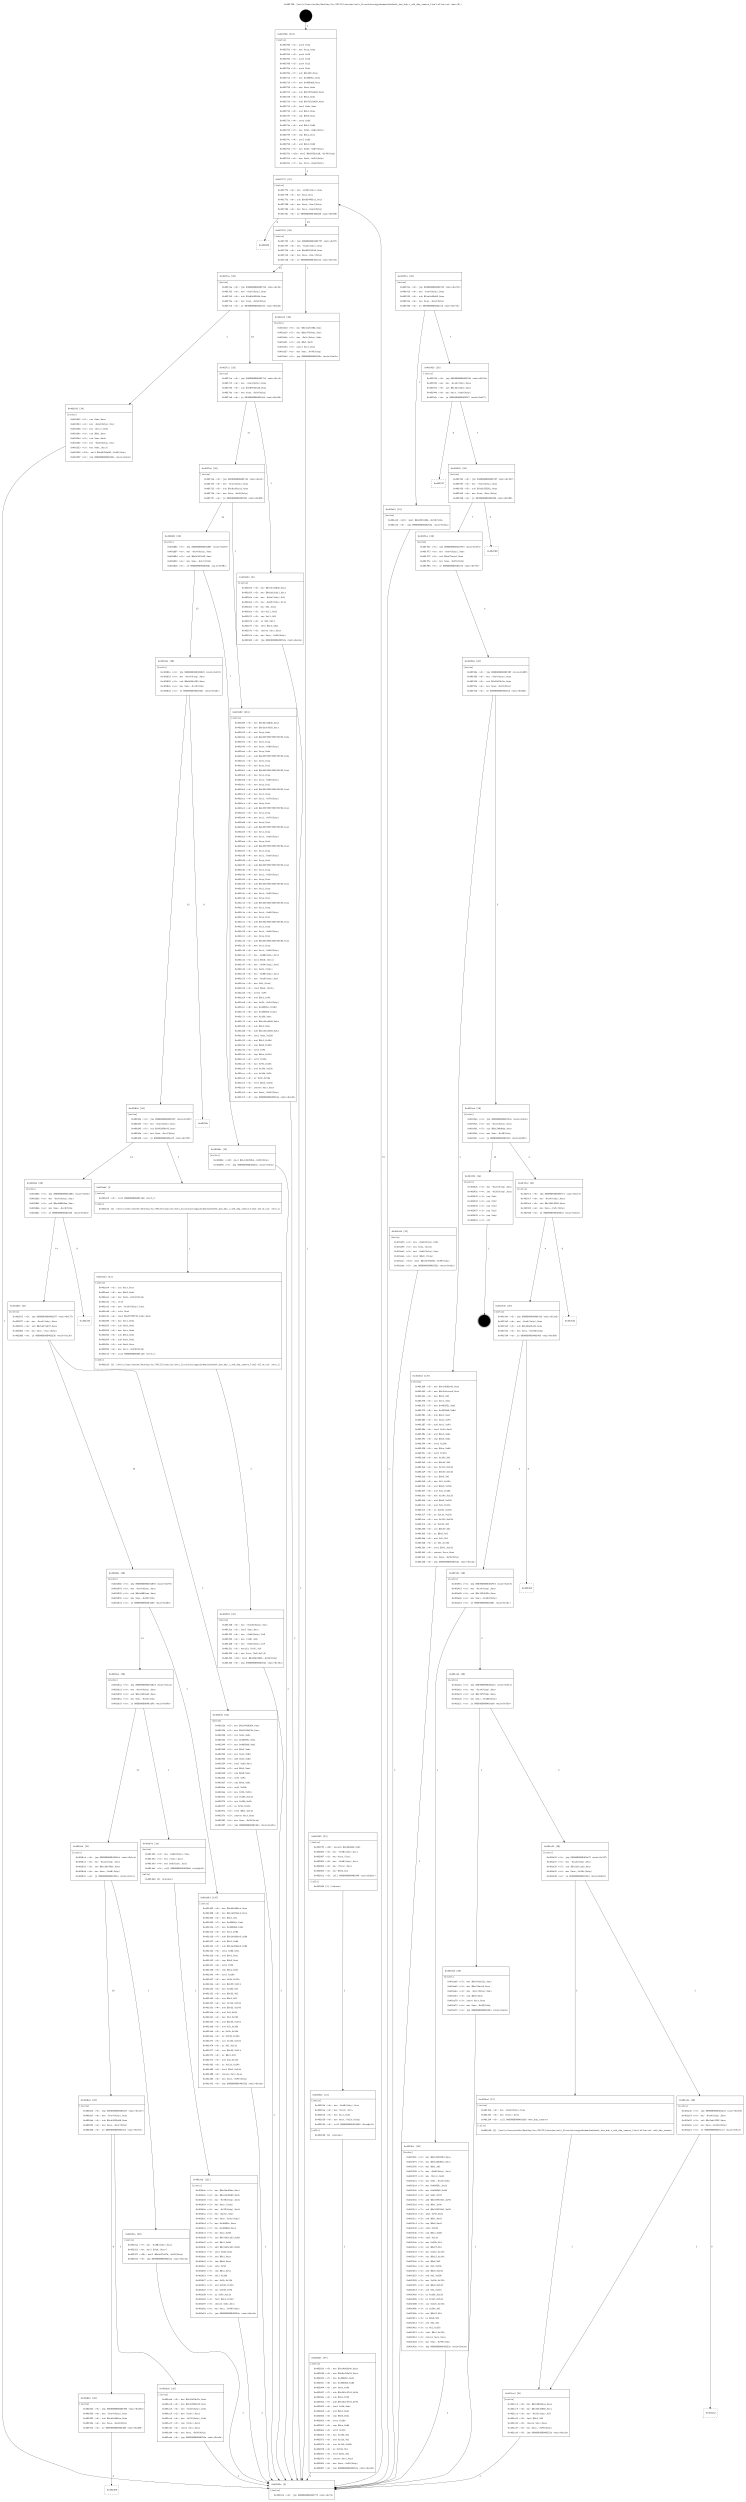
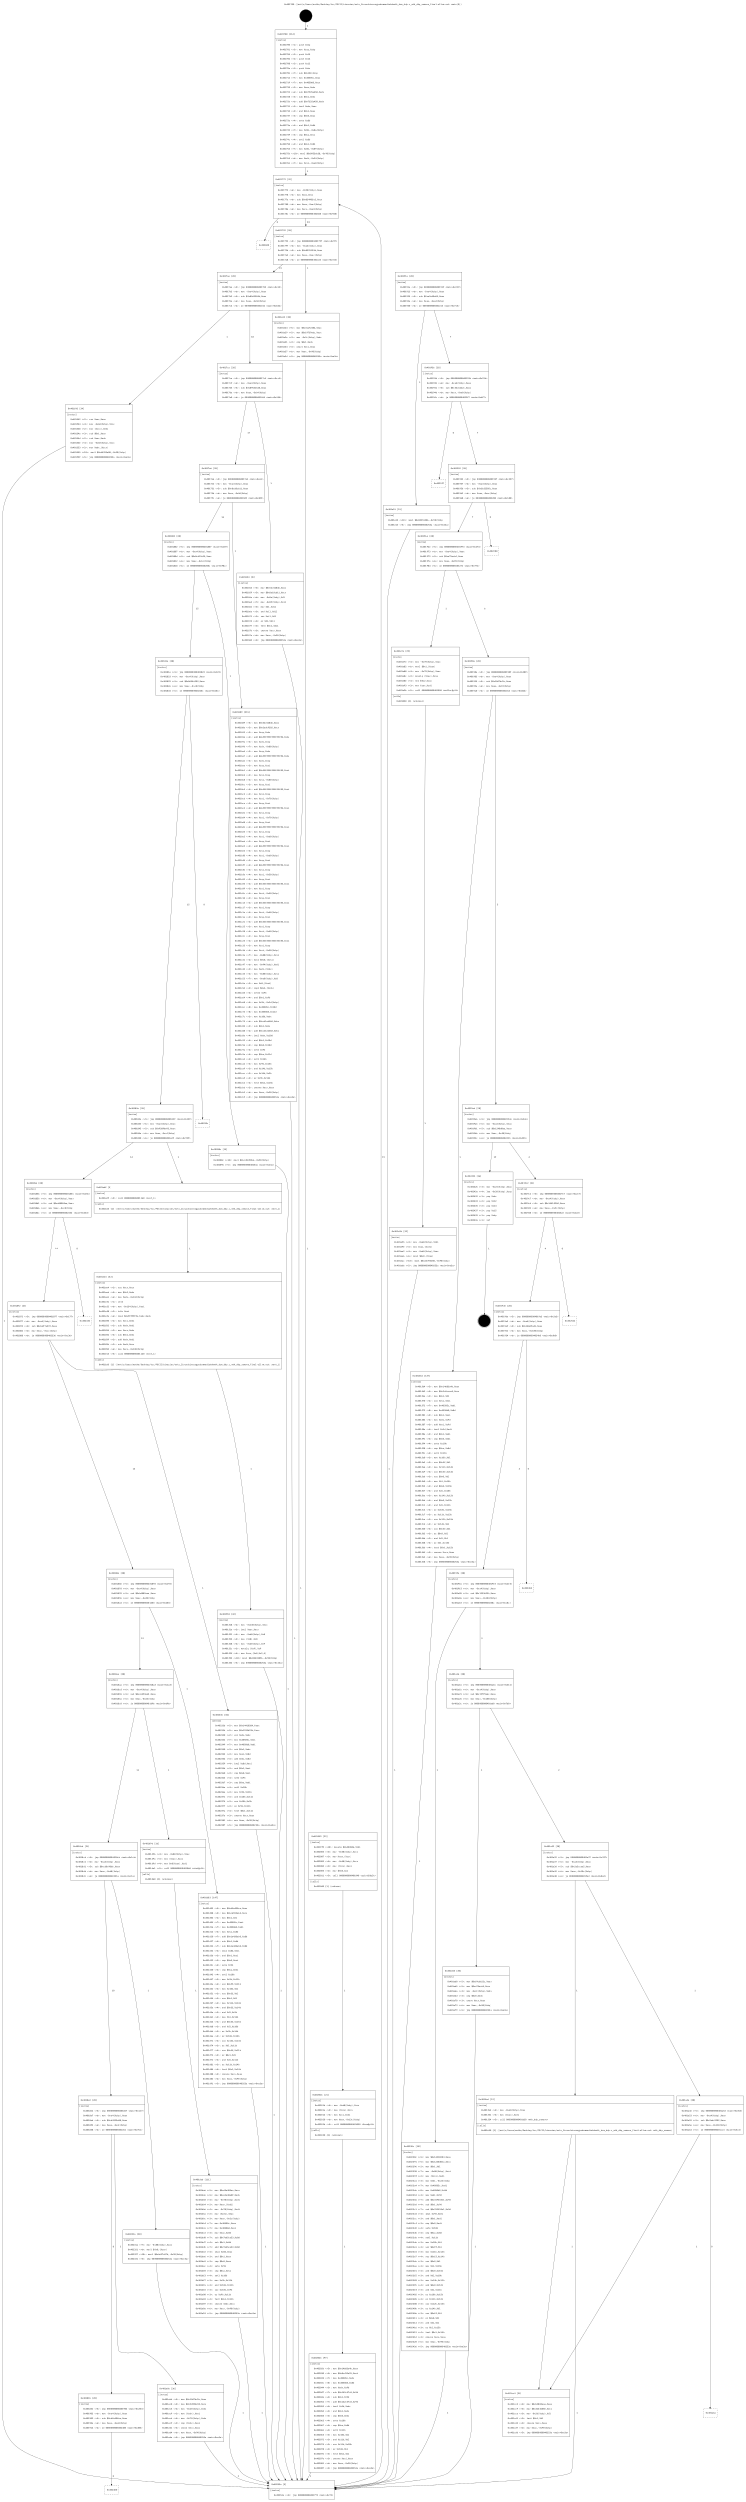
none -> (425, 676)
(436, 2483) -> (574, 2422)
